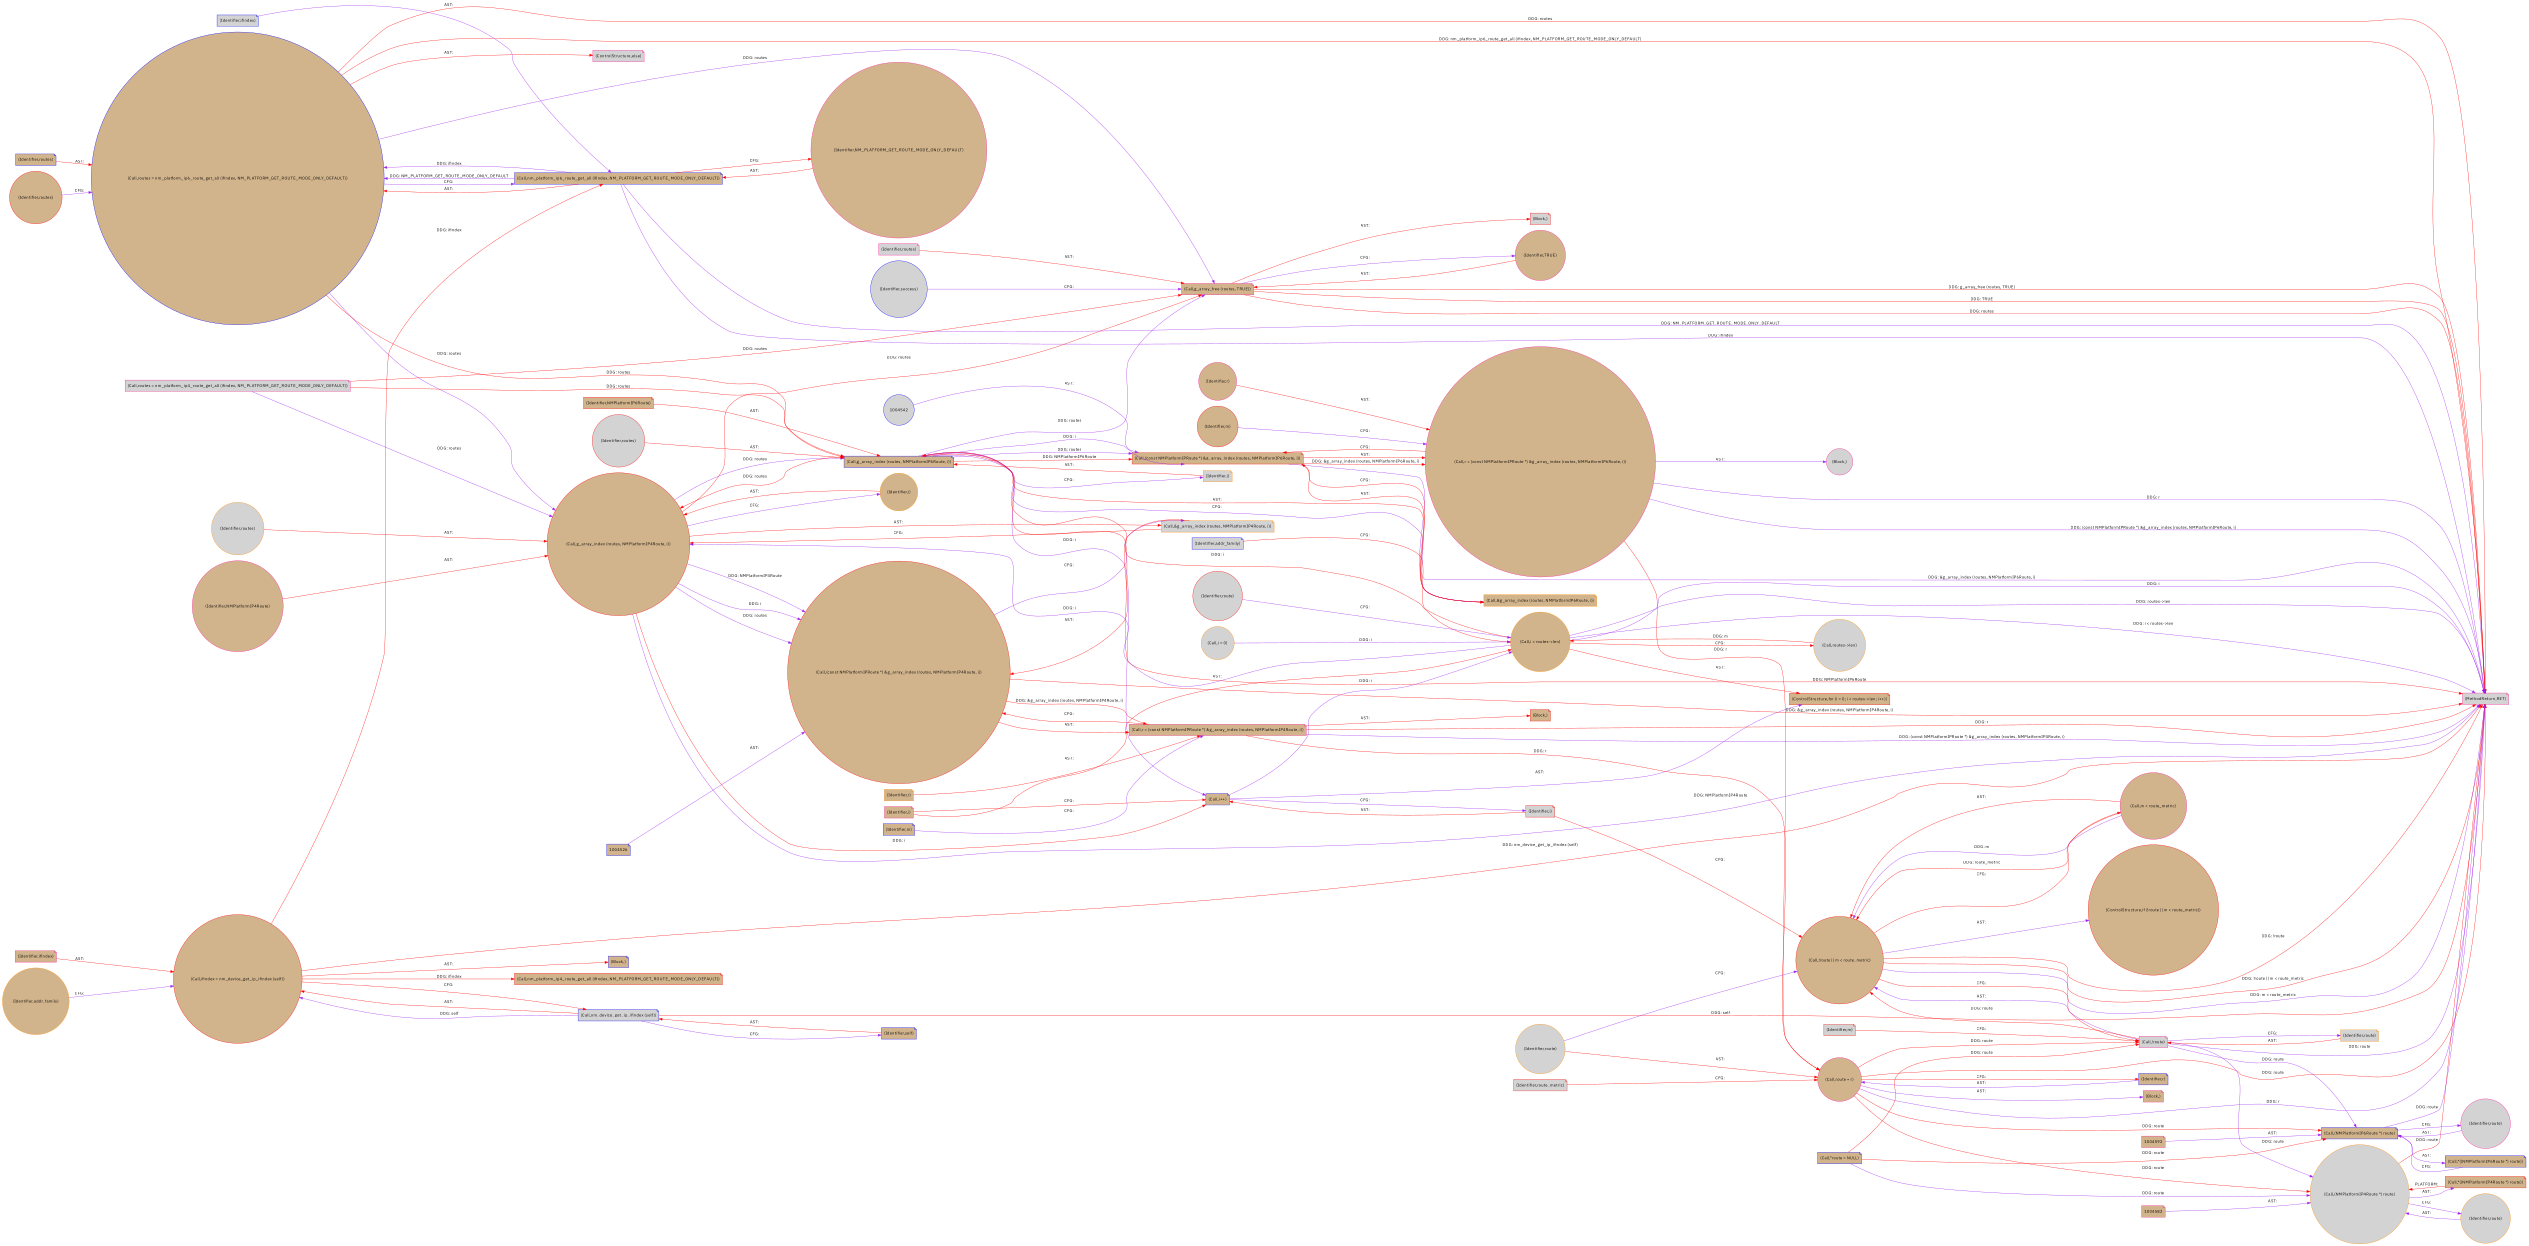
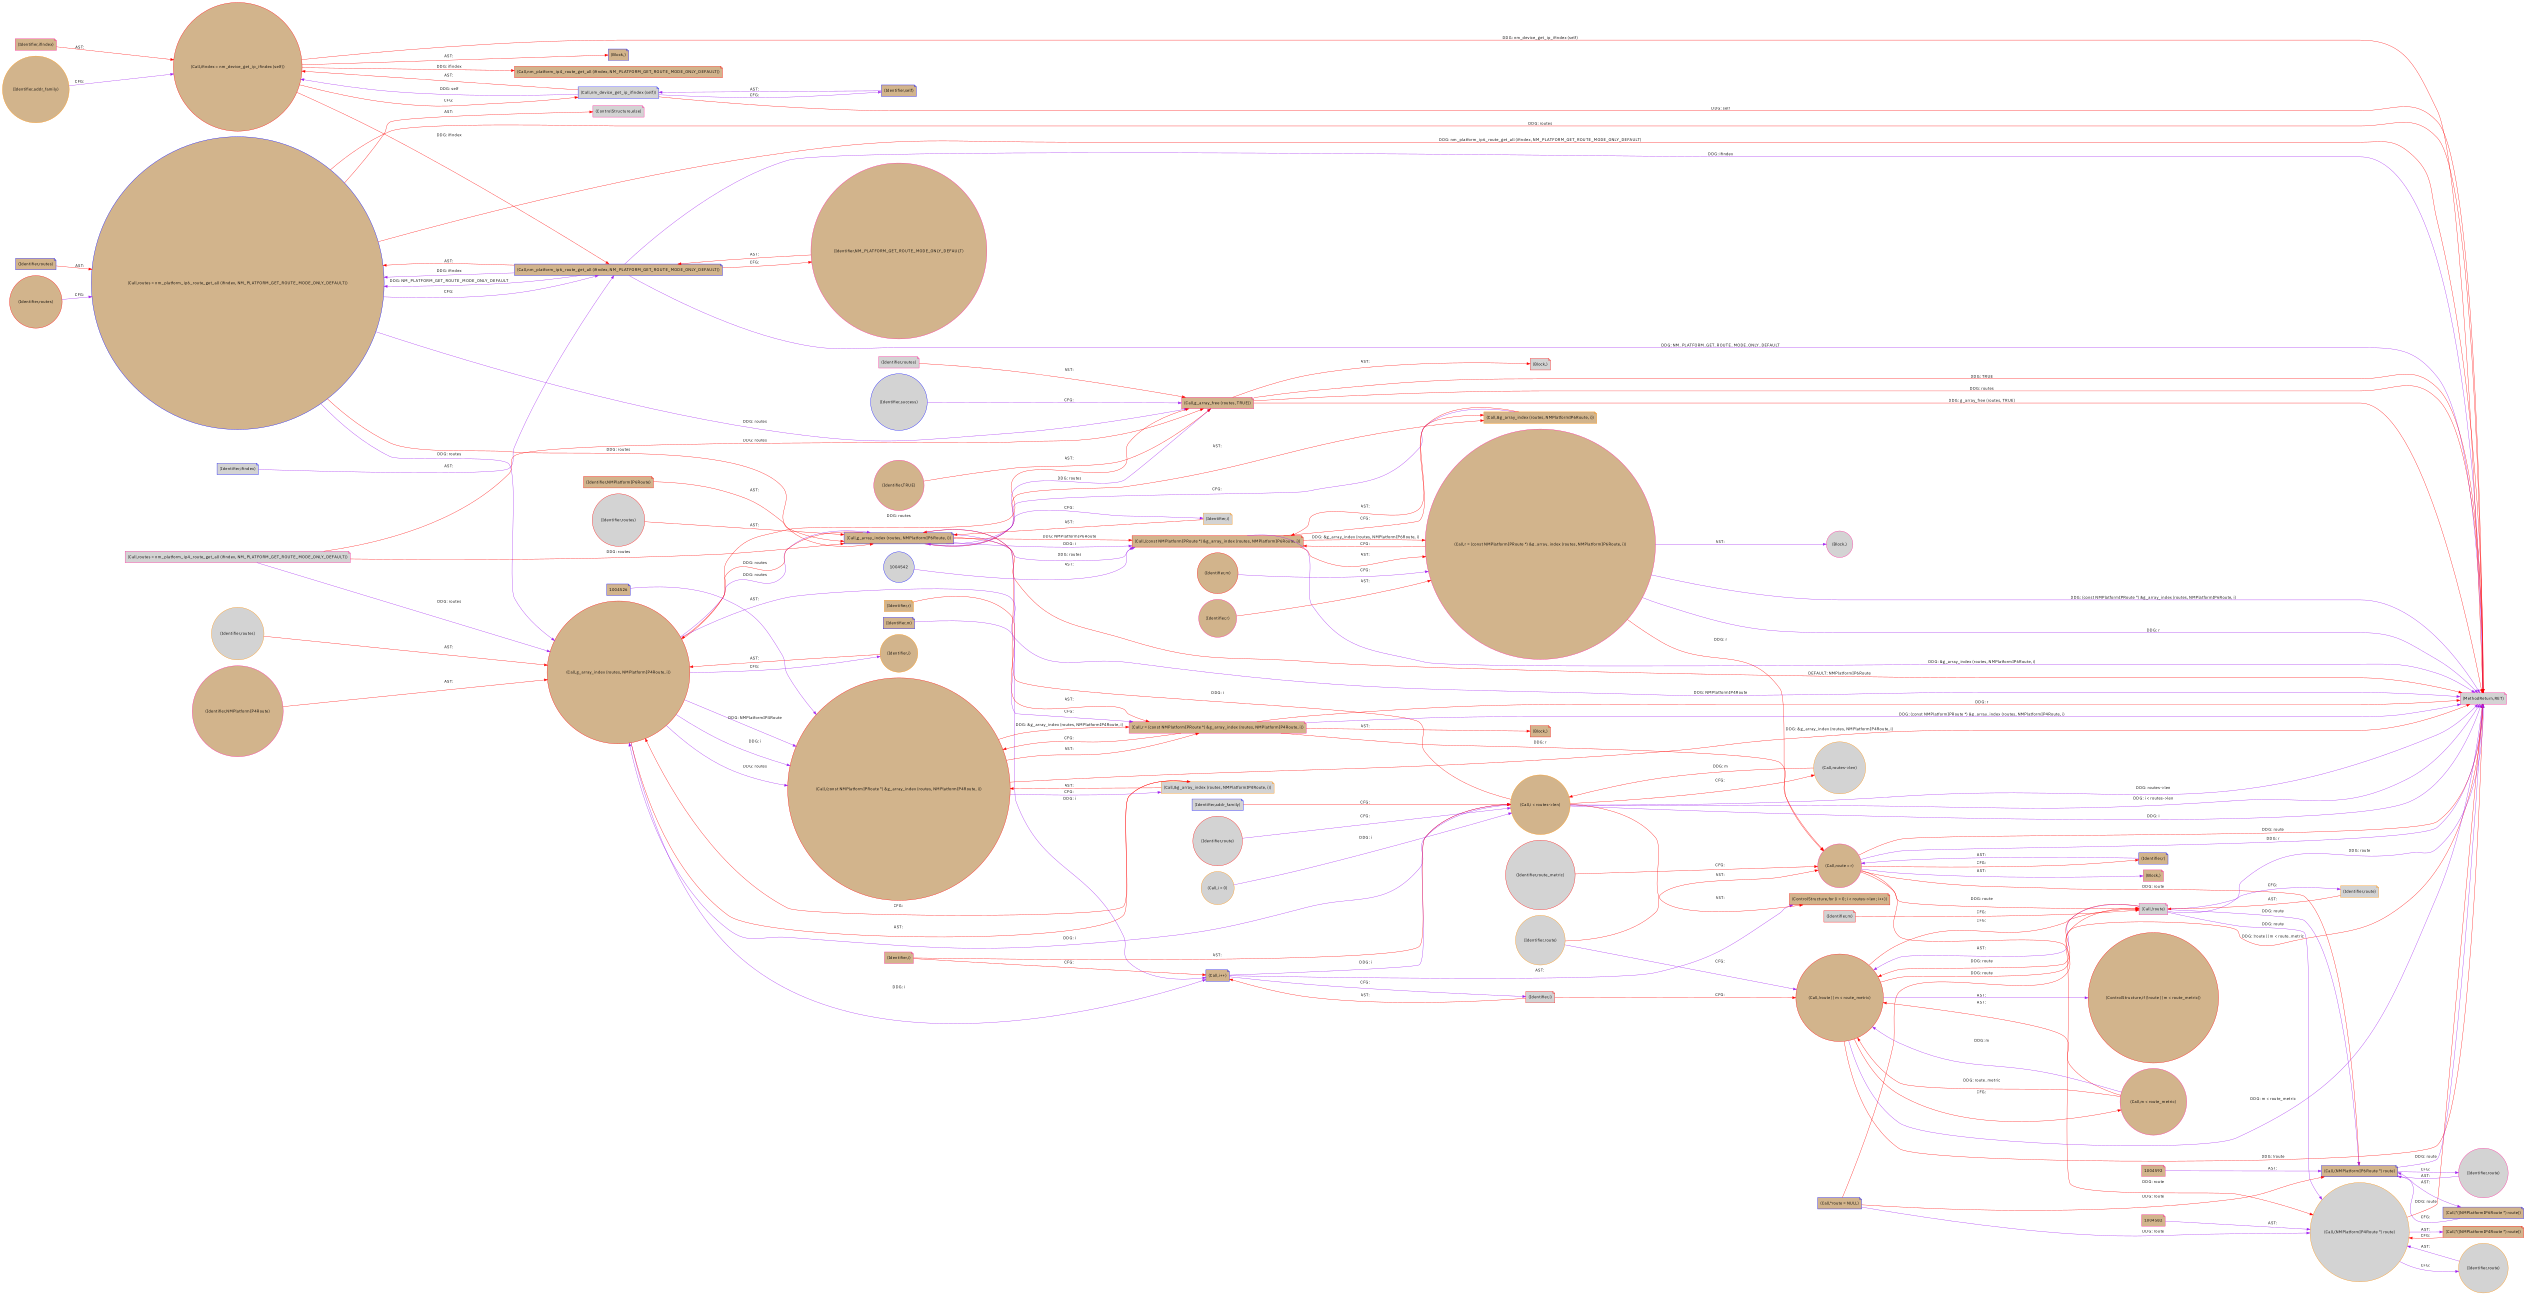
(1376, 263) -> none
(1840, 680) -> (1840, 673)
(857, 851) -> (845, 1010)
(772, 1027) -> (772, 92)
(1540, 1085) -> (1540, 875)
(2427, 1184) -> (2426, 1236)
